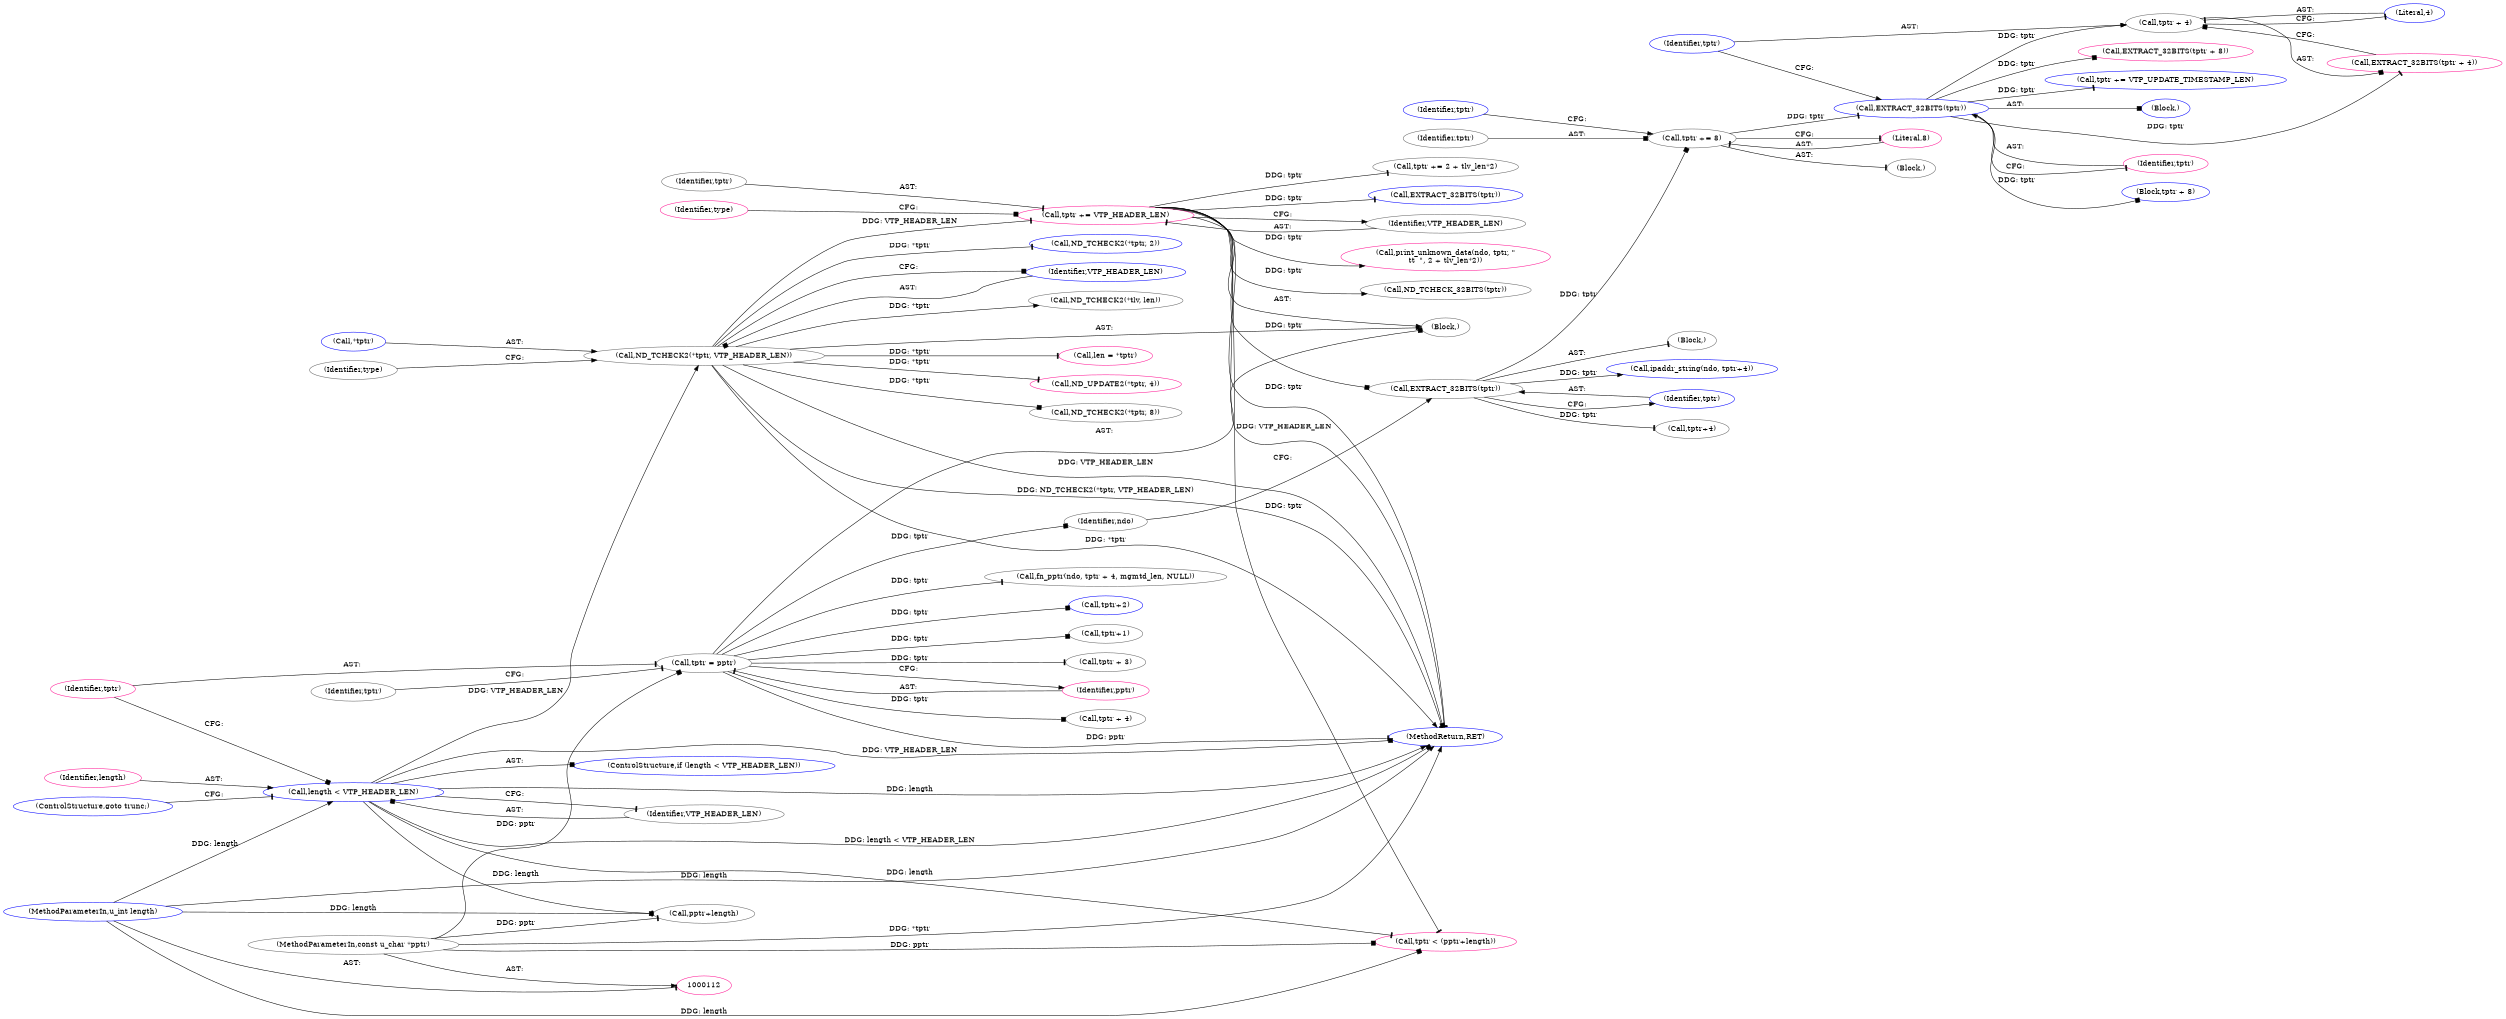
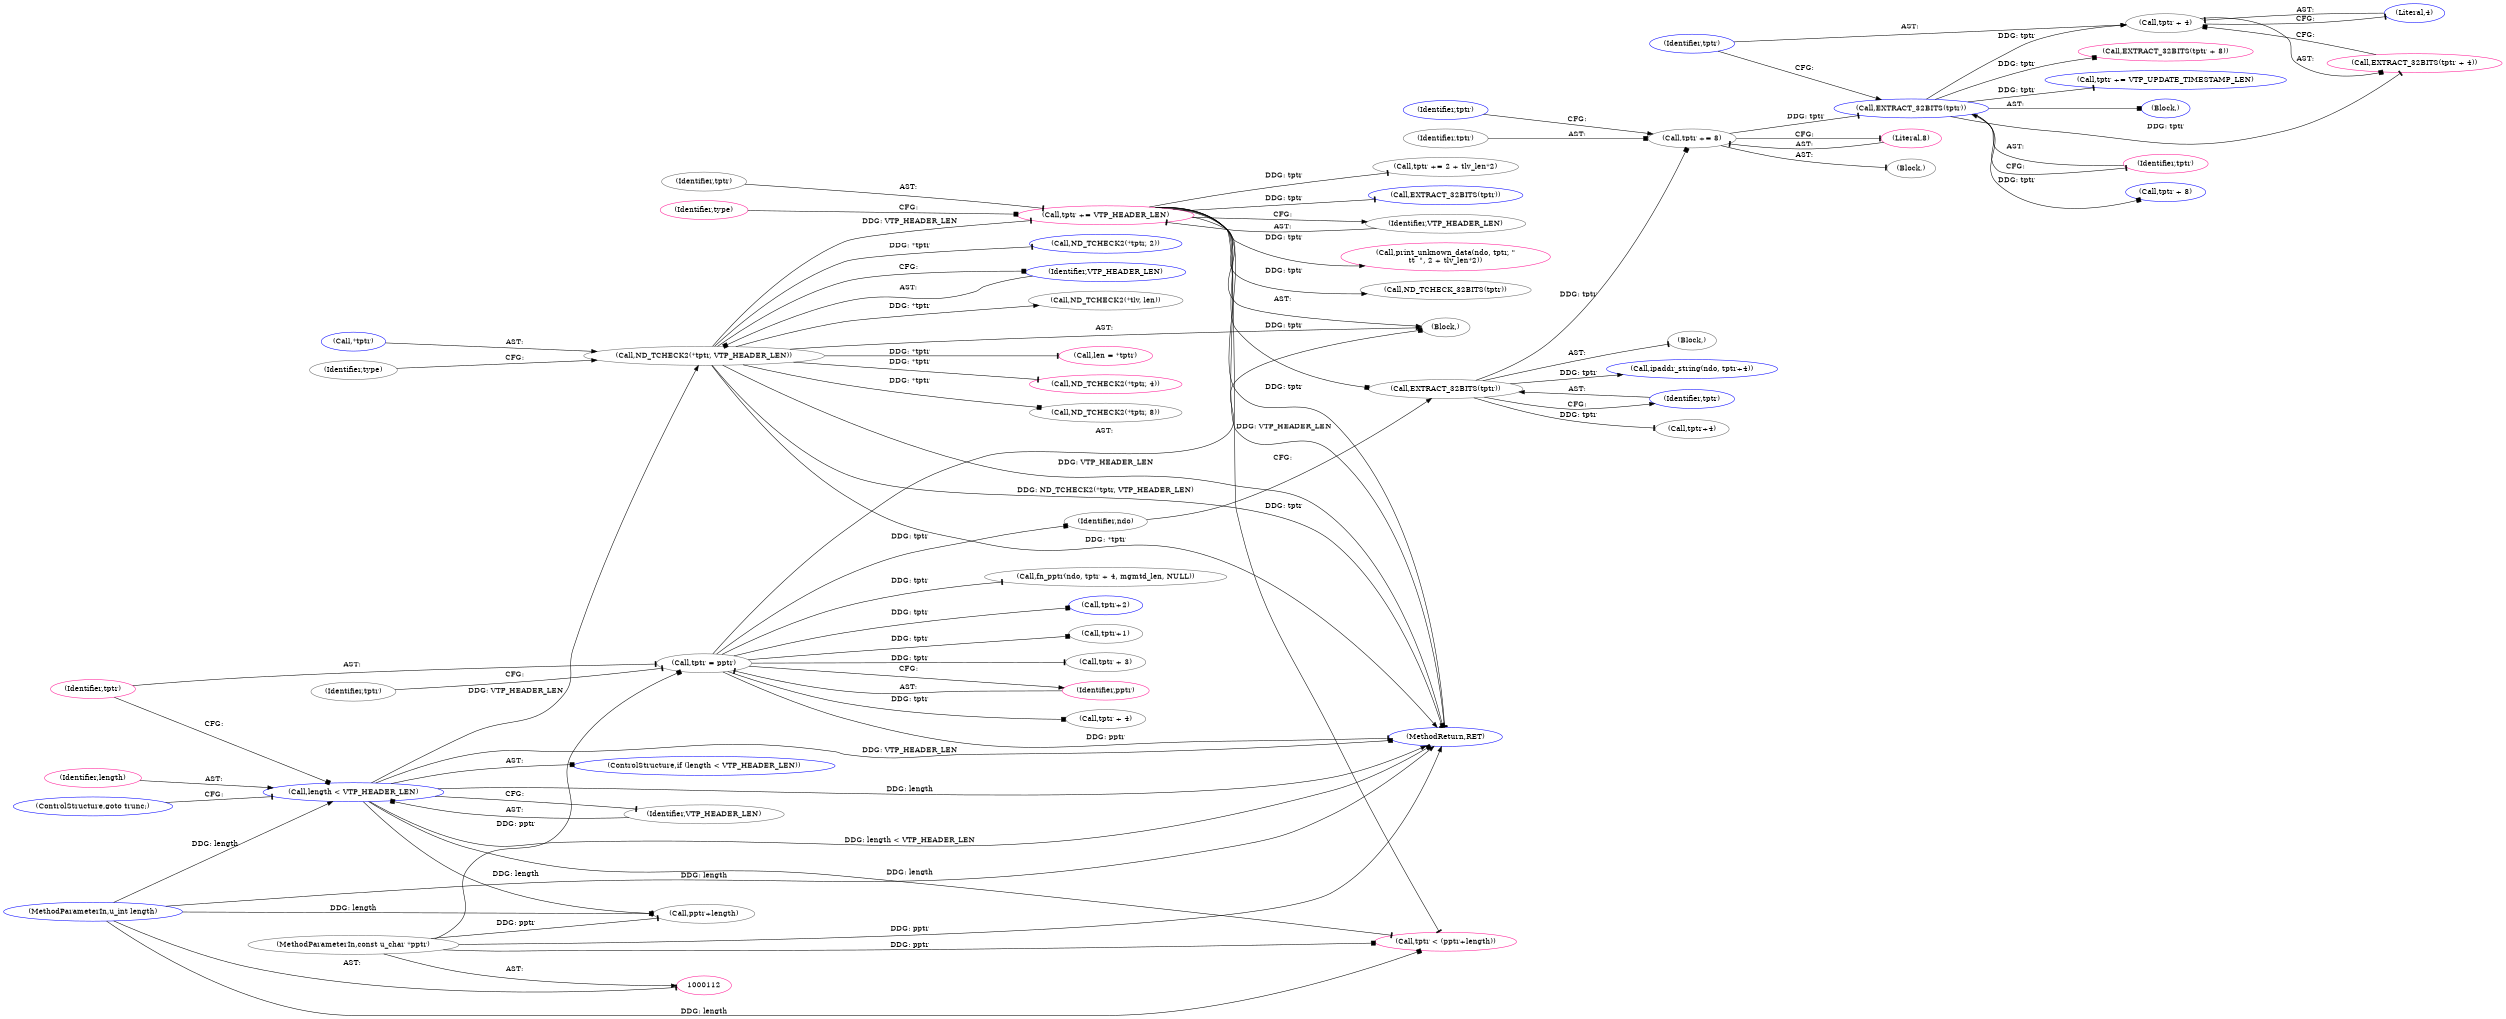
(2166, 192) -> (2166, 192)
(1106, 384) -> (1106, 384)
(910, 929) -> (910, 929)
